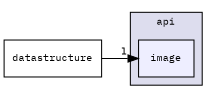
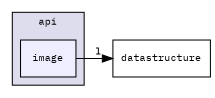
(115, 59) -> (91, 59)
